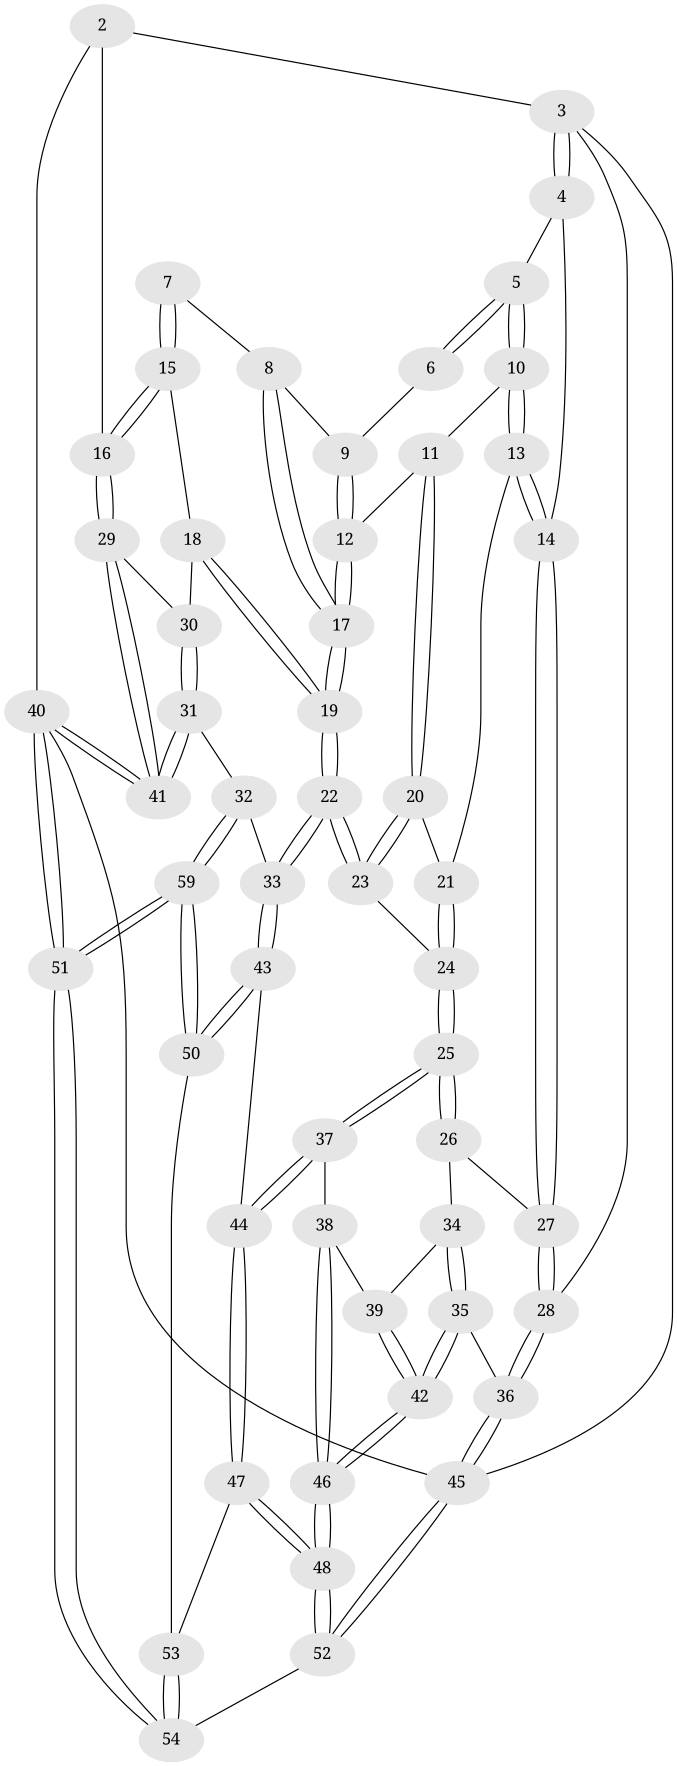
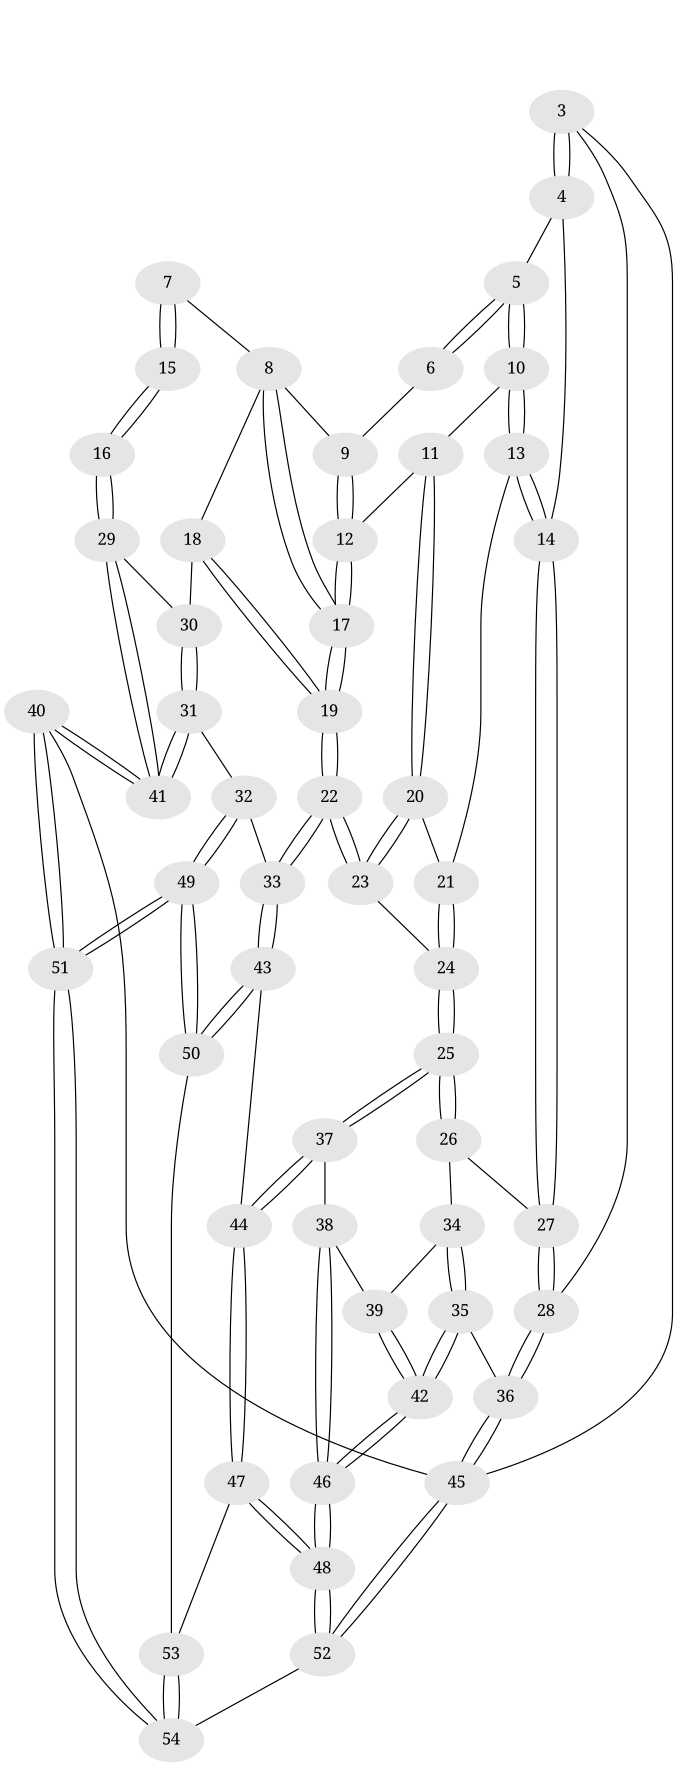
(102, 26) -> none
(180, 455) -> (231, 455)
(187, 883) -> (187, 883)
